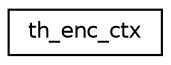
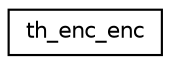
(85, 32) -> (85, 32)
